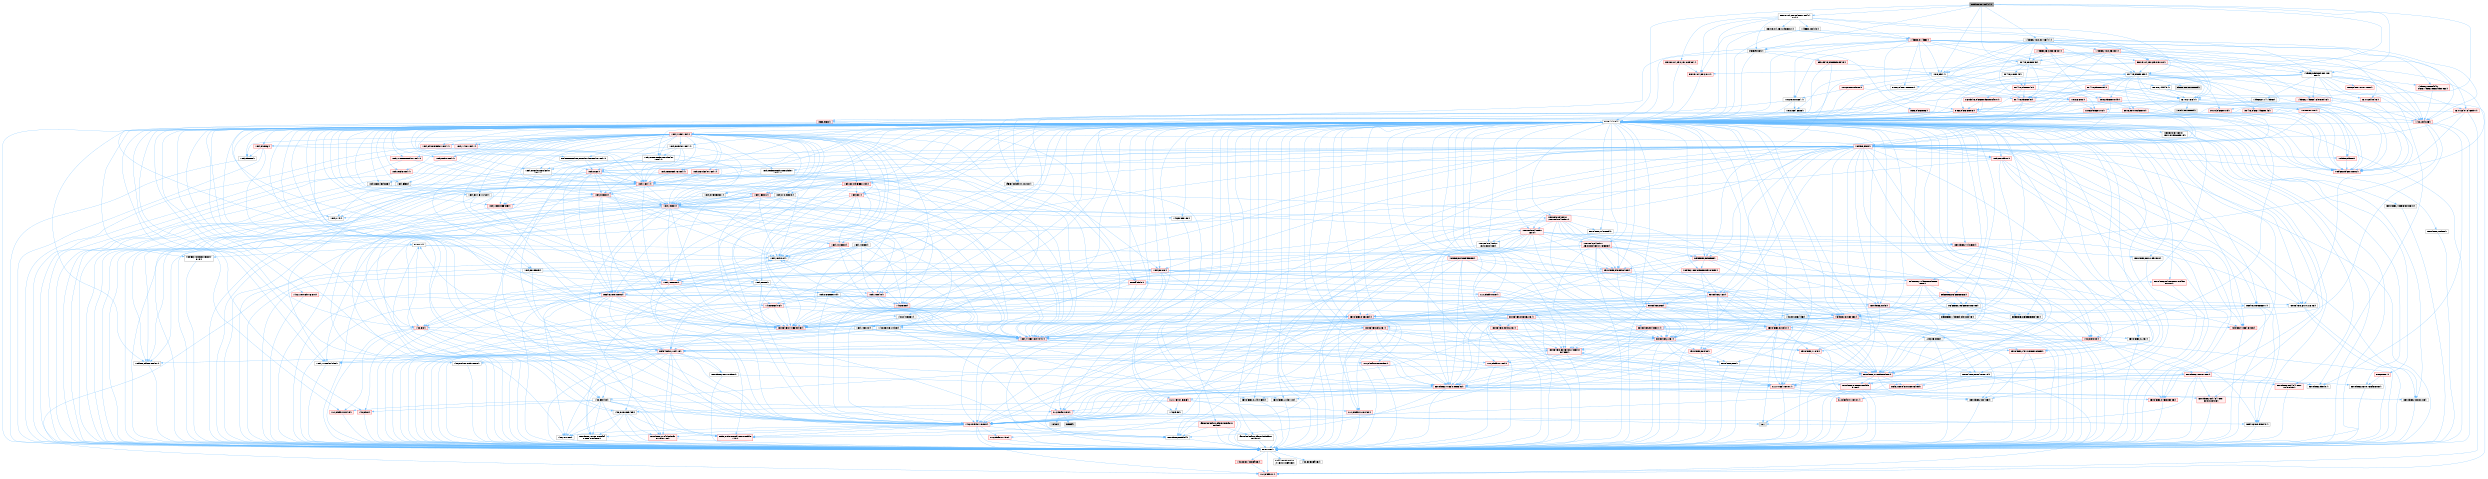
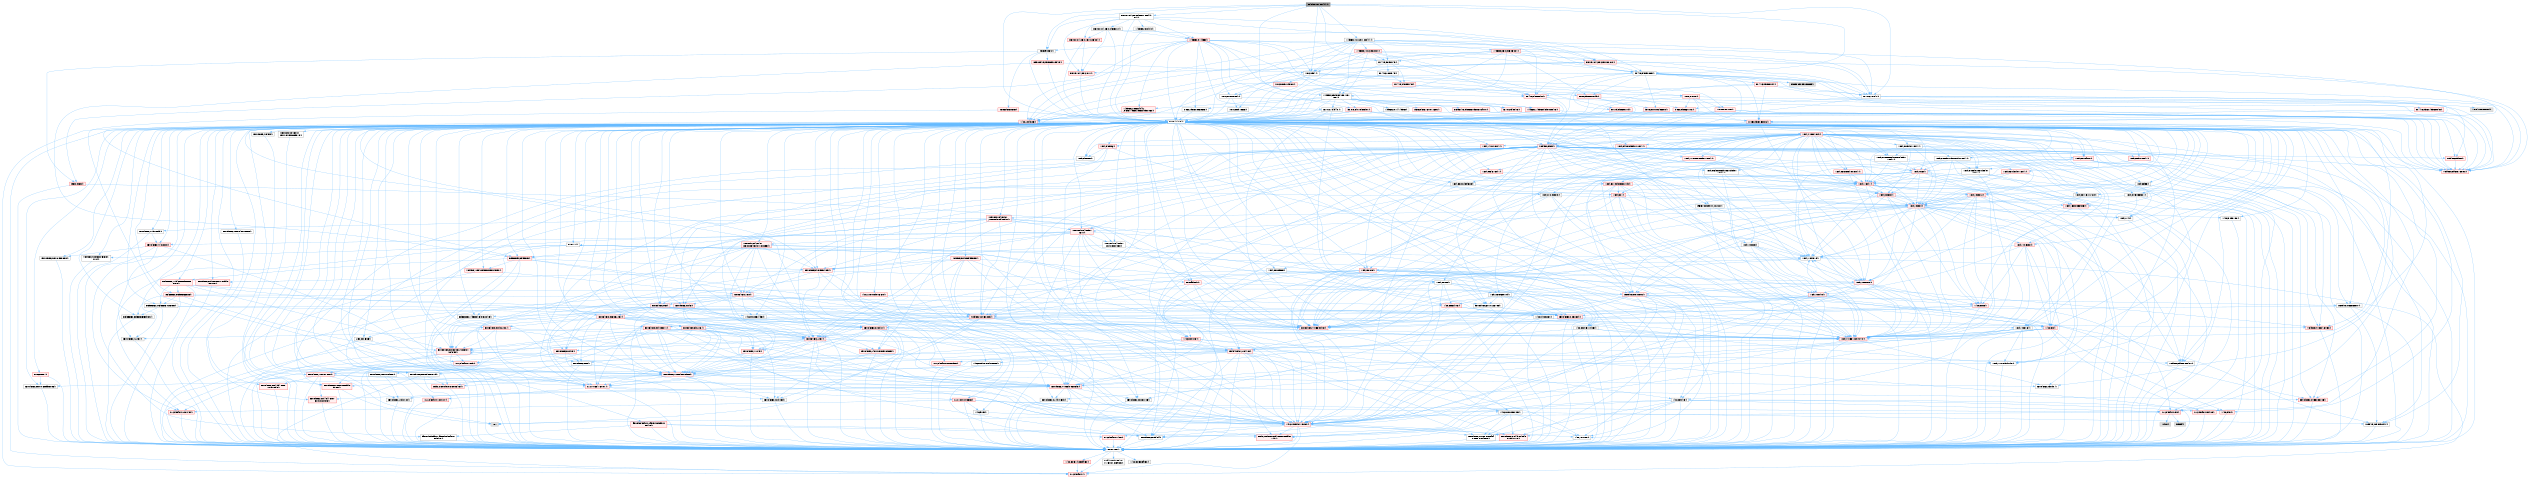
none -> (1097, 34)
(2174, 93) -> (1700, 57)
(584, 158) -> (1952, 158)
(1489, 295) -> none
